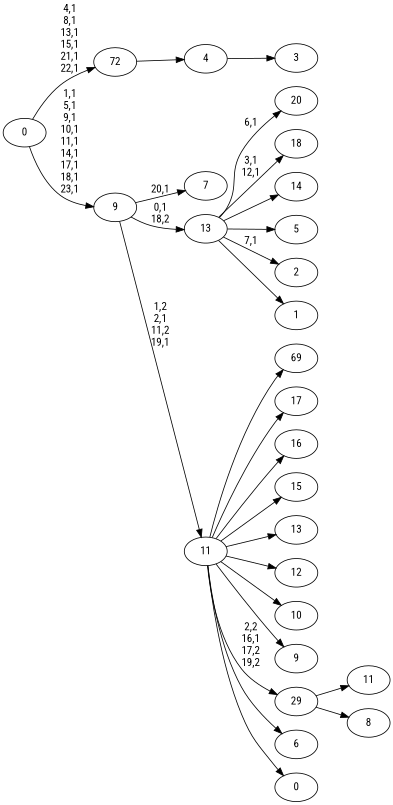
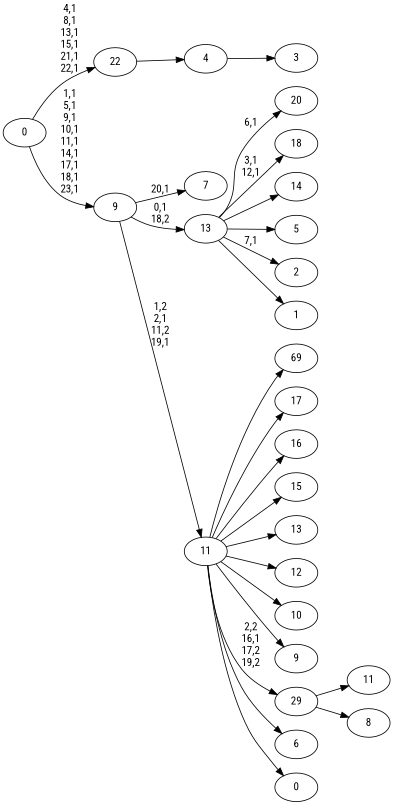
(115, 62) -> (115, 62)
